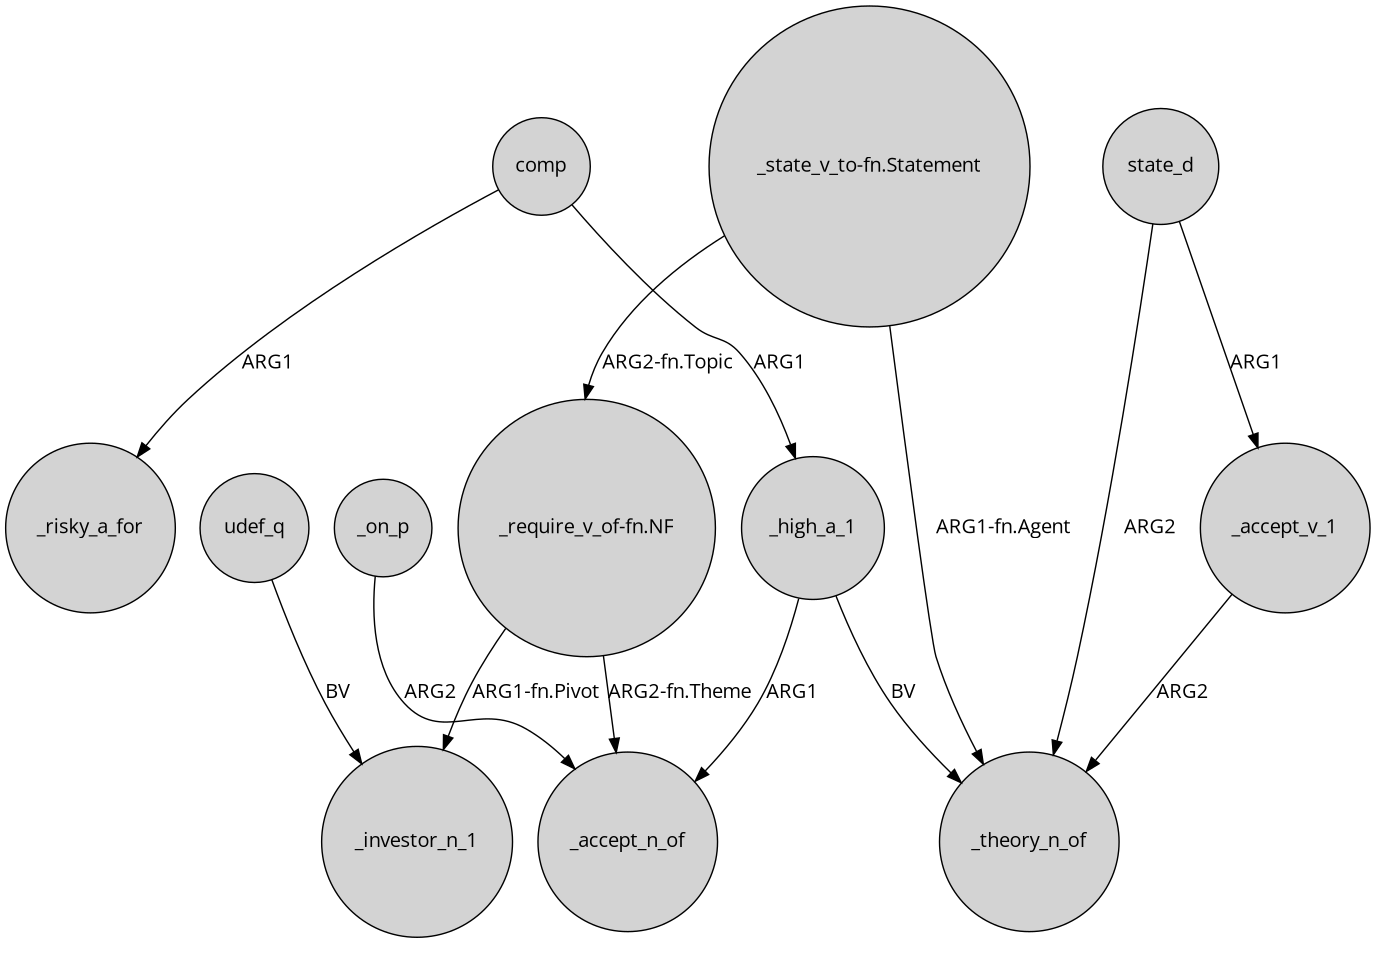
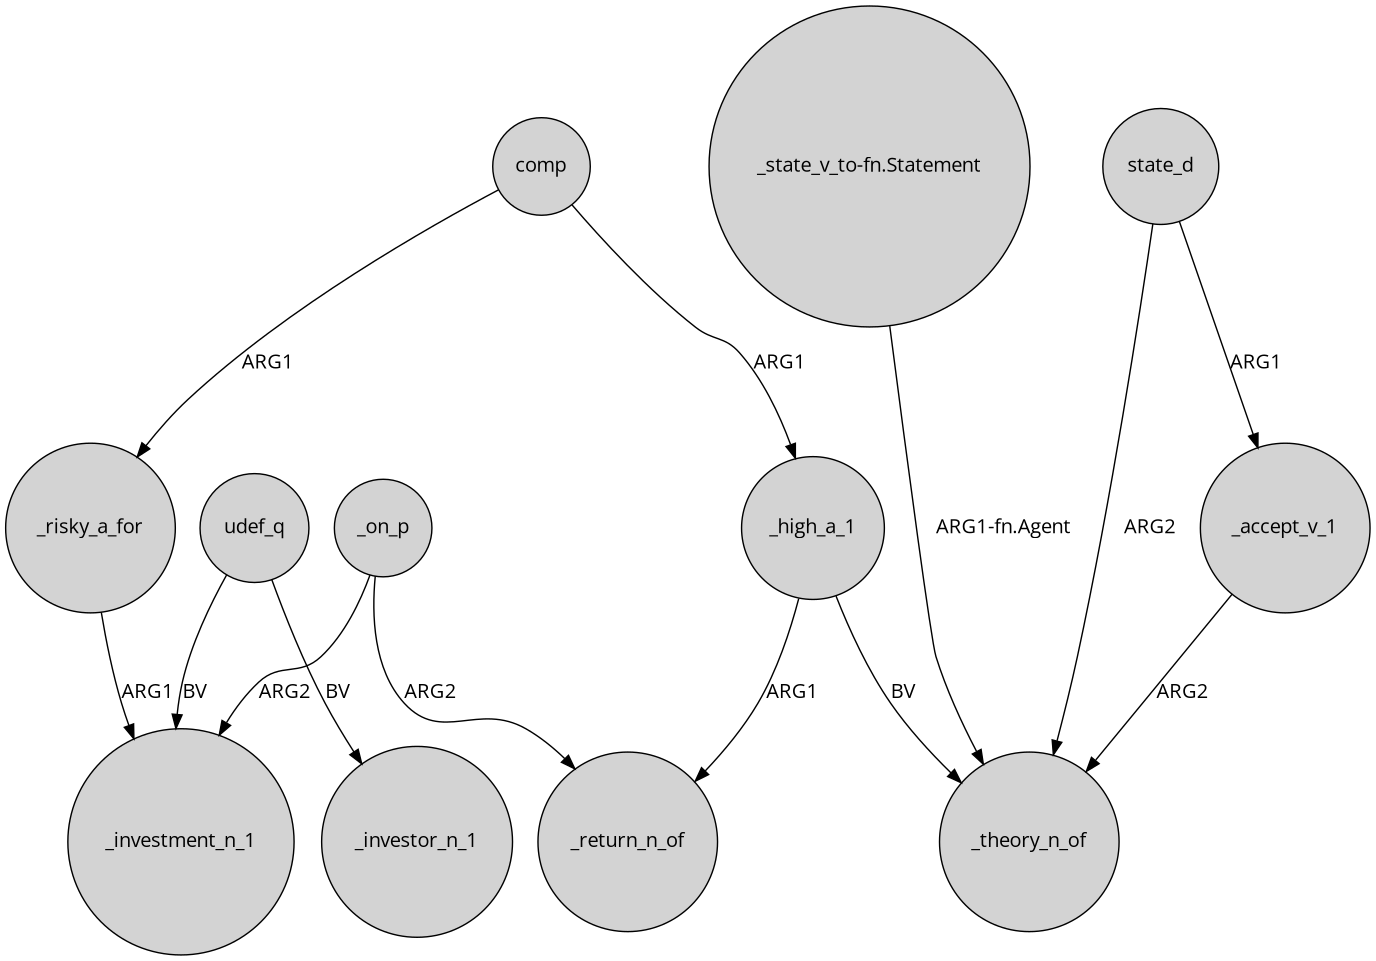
(587, 528) -> none
none -> (181, 842)
(628, 842) -> (628, 842)
